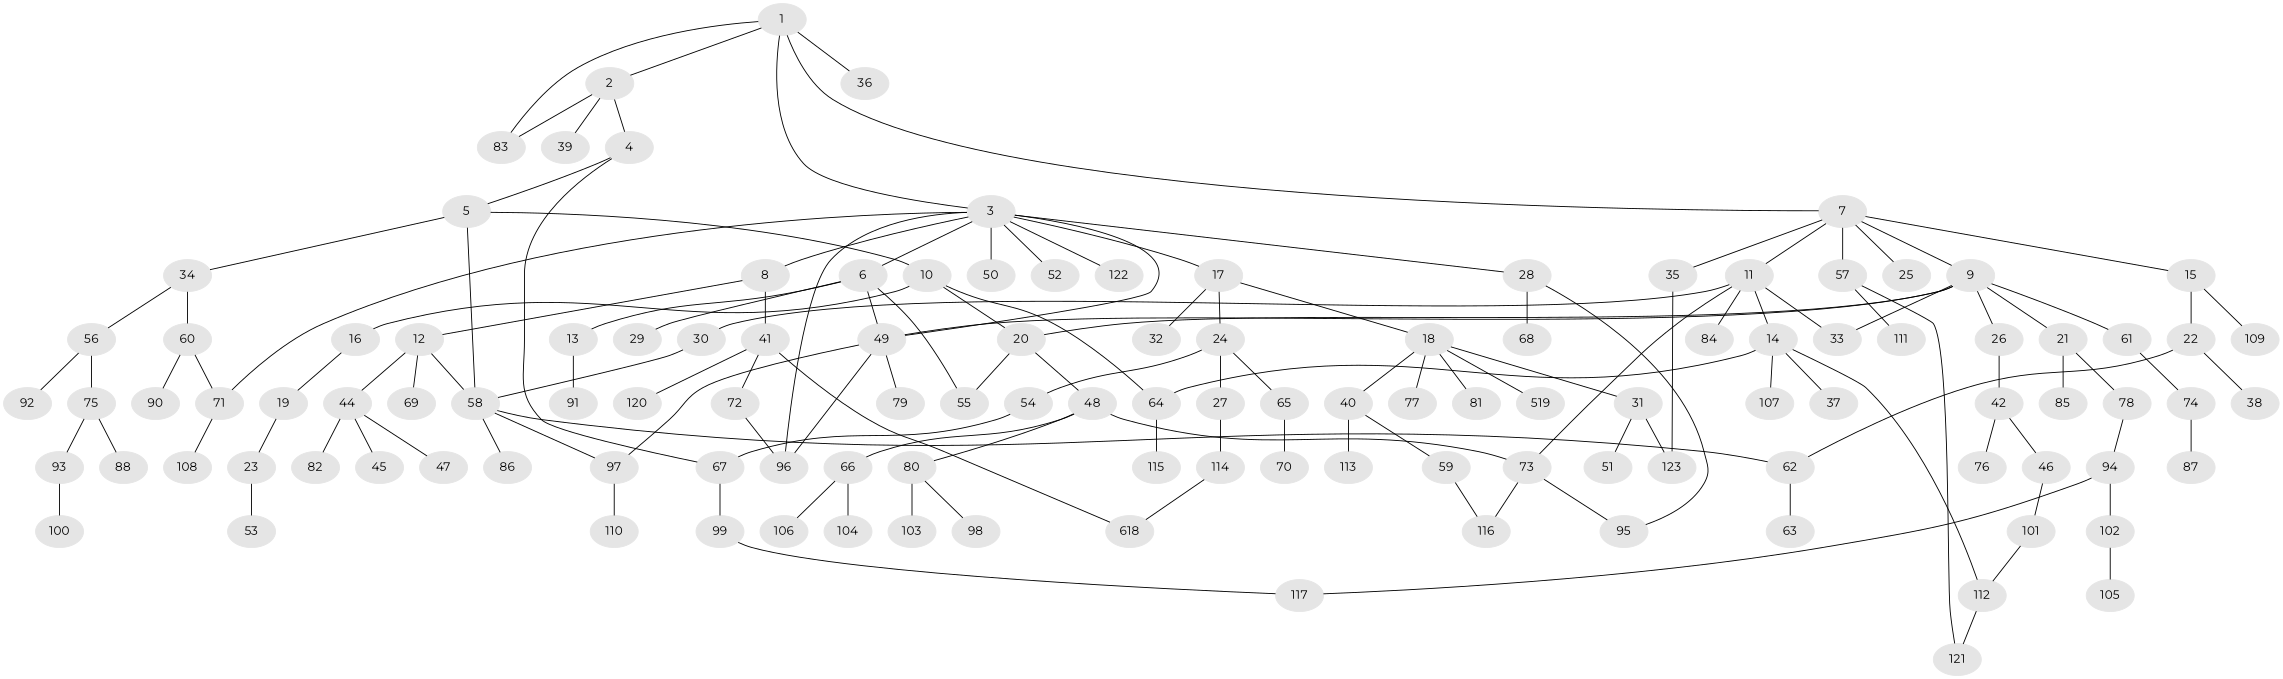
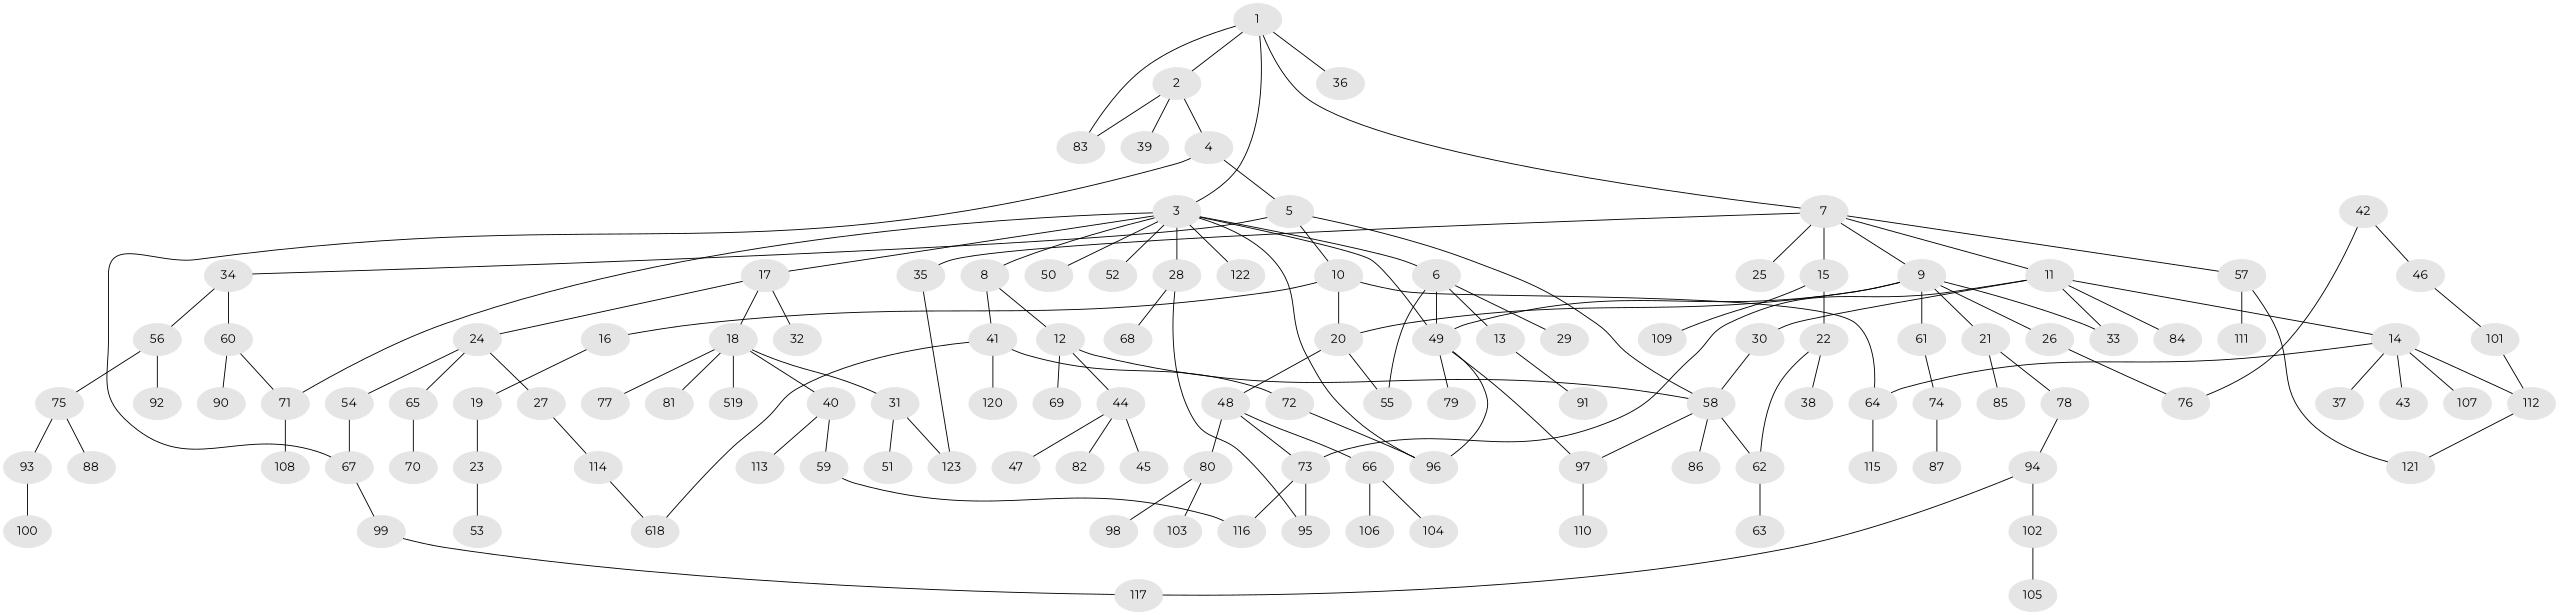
(1999, 372) -> (2117, 372)
none -> (2404, 404)
